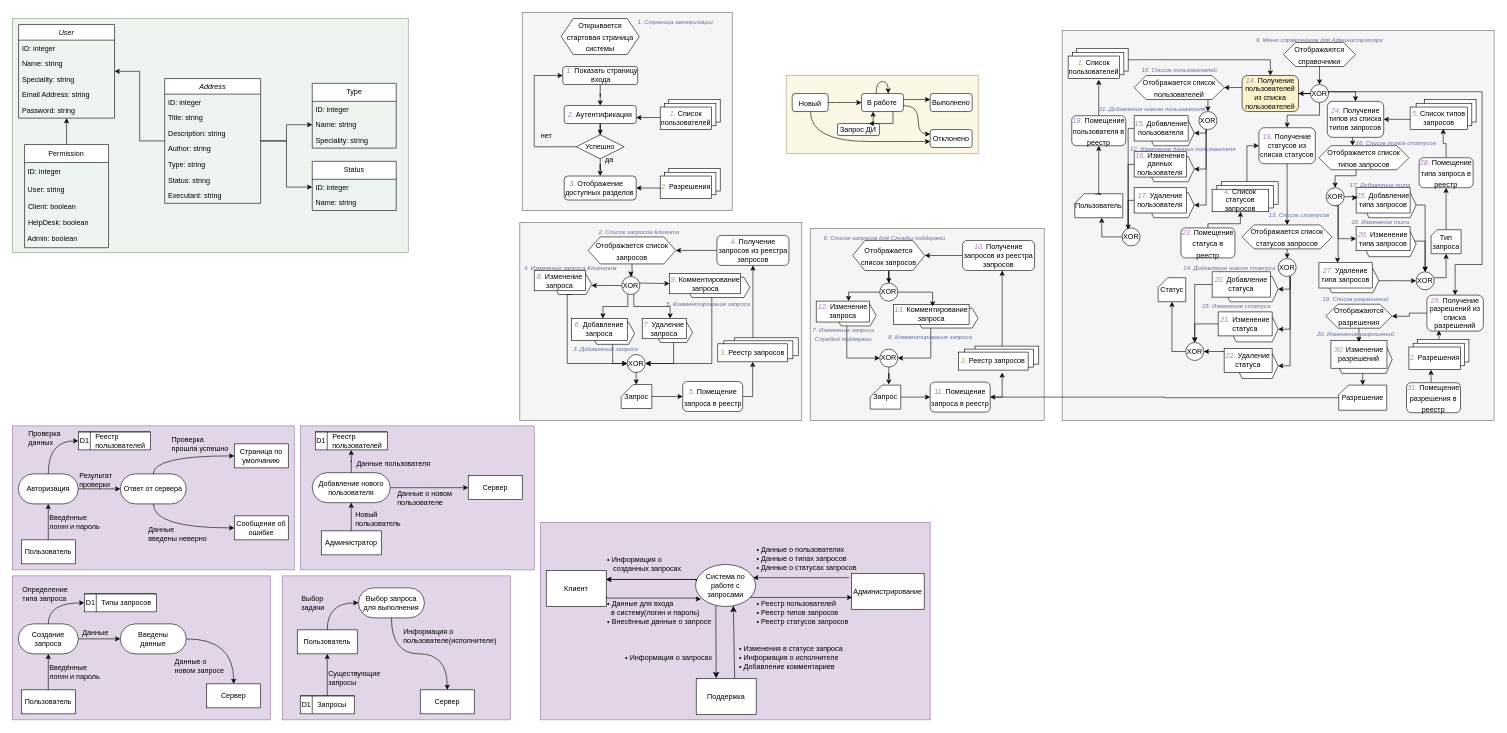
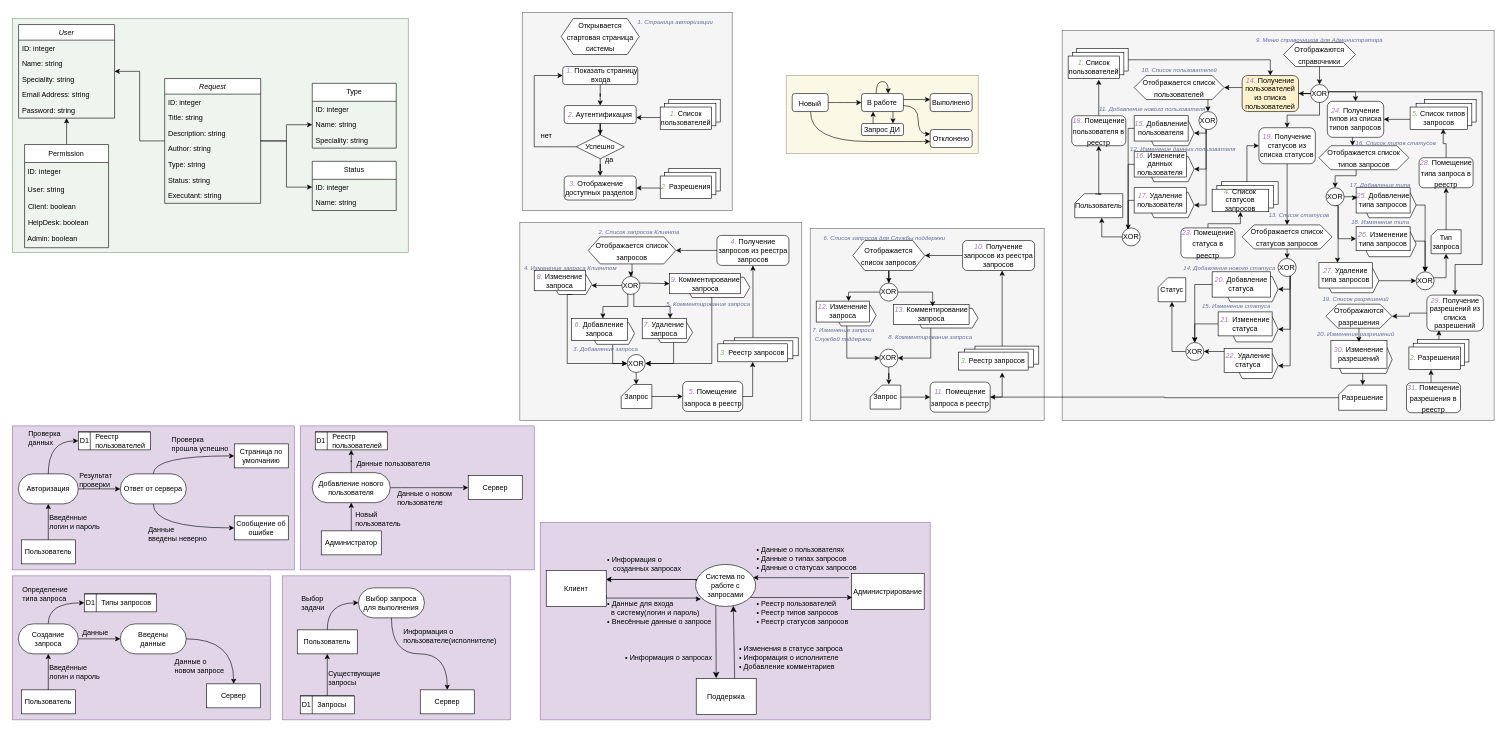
(212, 86) -> (212, 86)
(859, 129) -> (883, 129)
